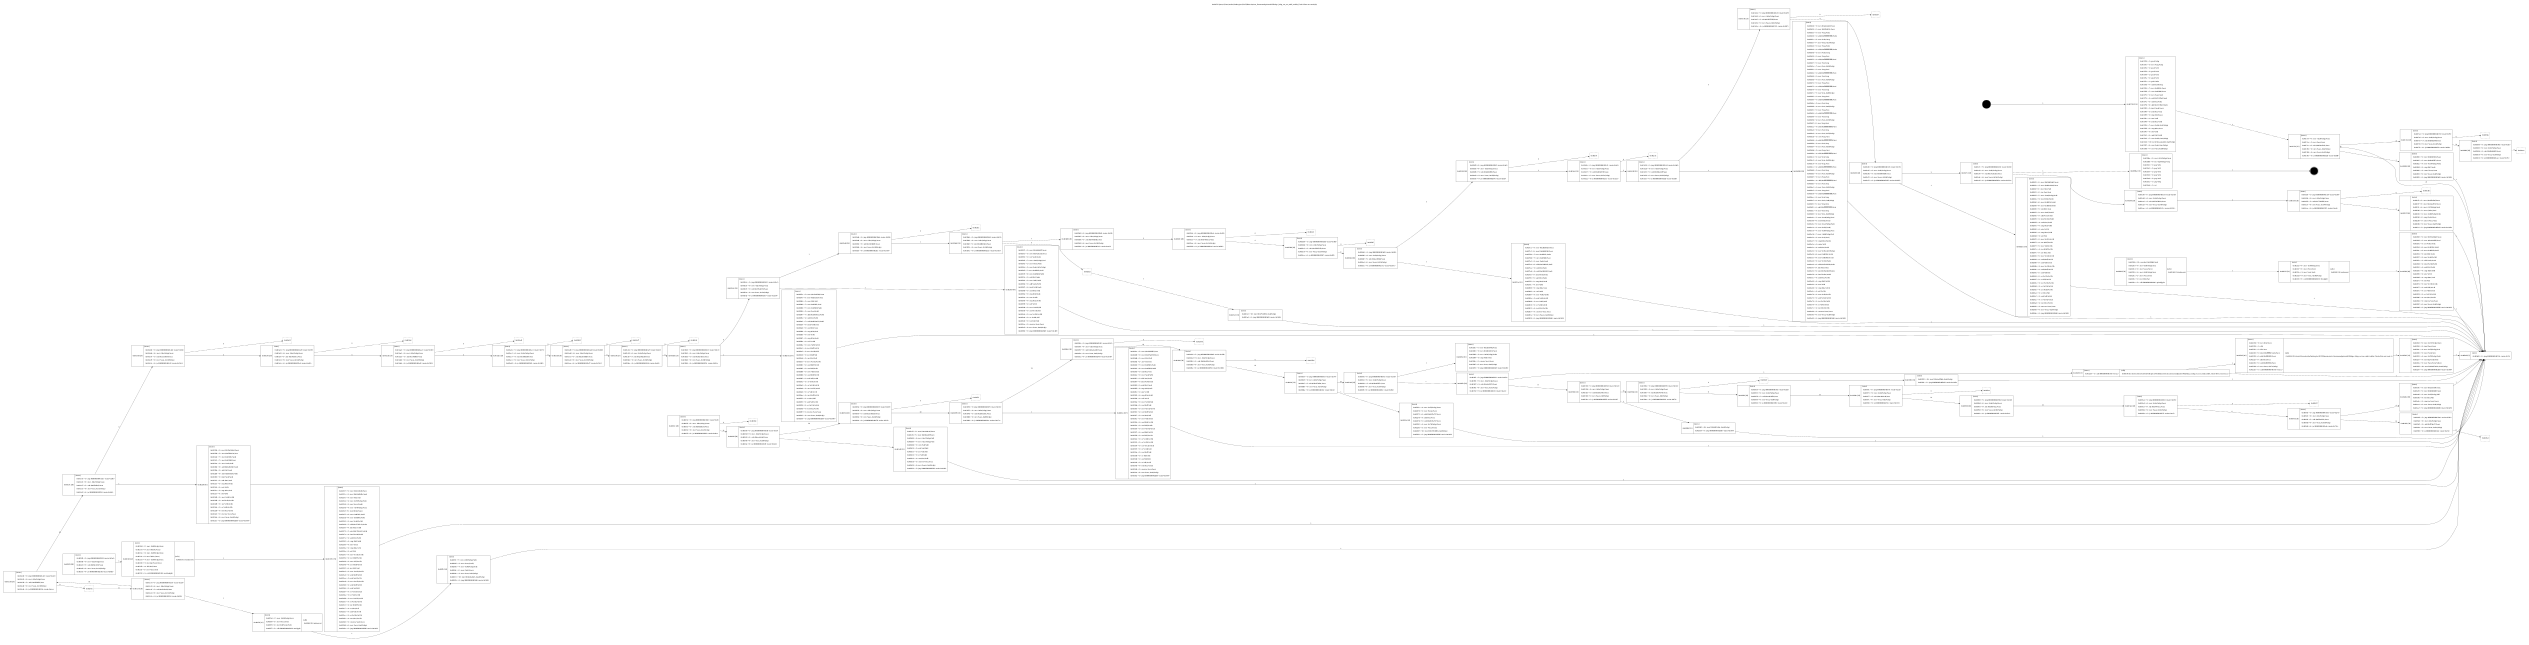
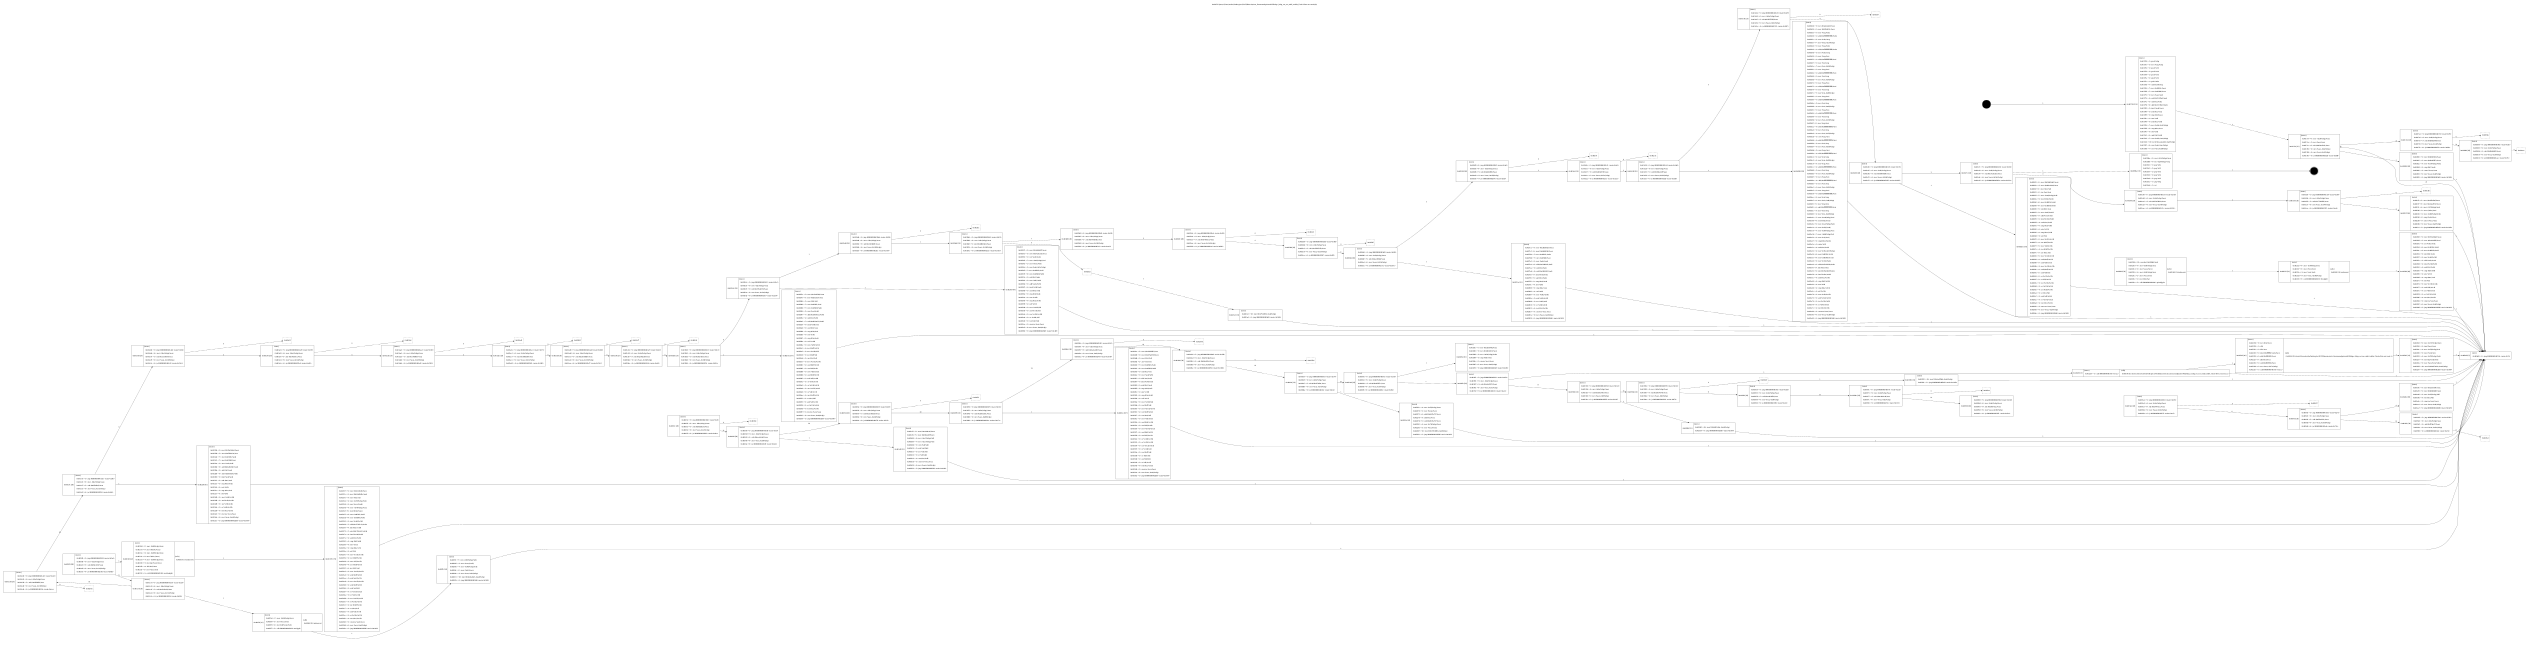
(2068, 406) -> none
(112, 589) -> (123, 578)
